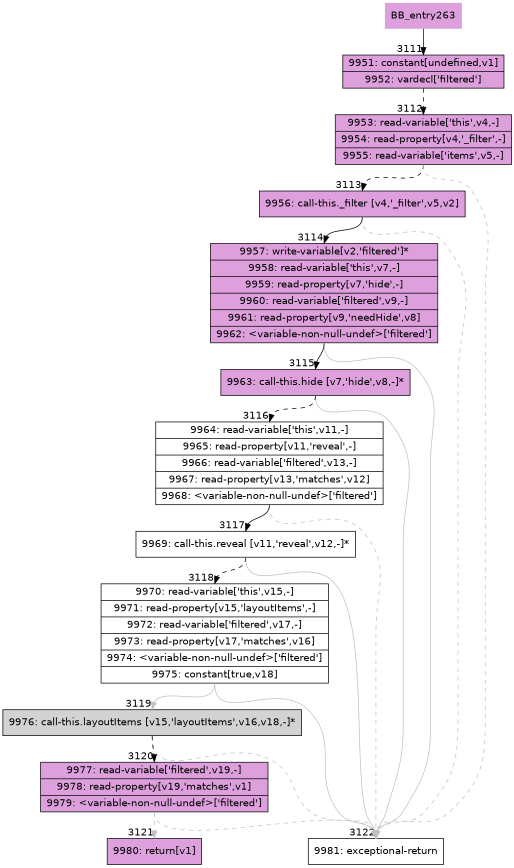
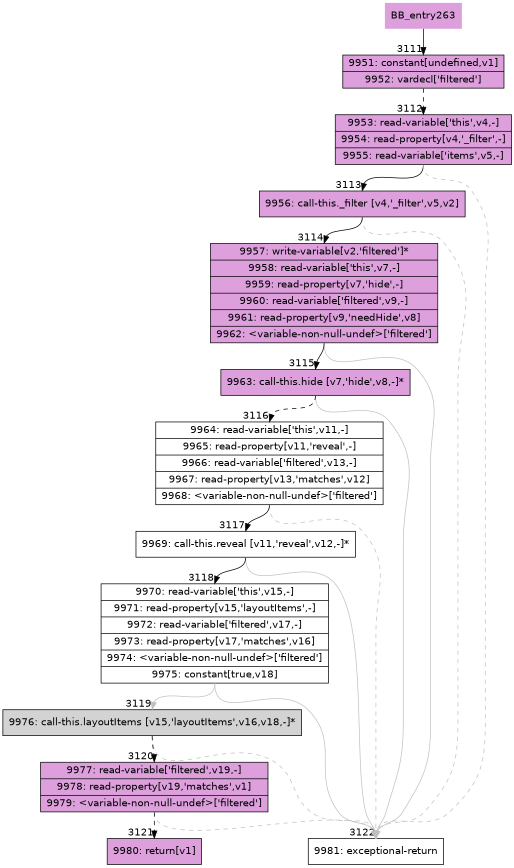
(396, 178) -> (396, 178)
(234, 570) -> (234, 570)
(154, 822) -> (154, 822)
